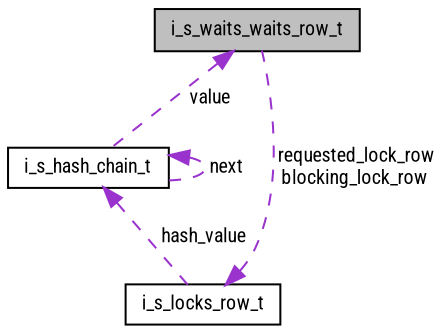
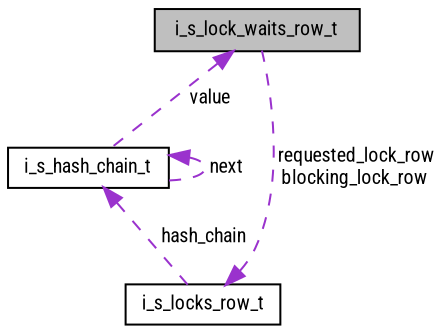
(257, 30) -> (257, 30)
(202, 237) -> (202, 237)
